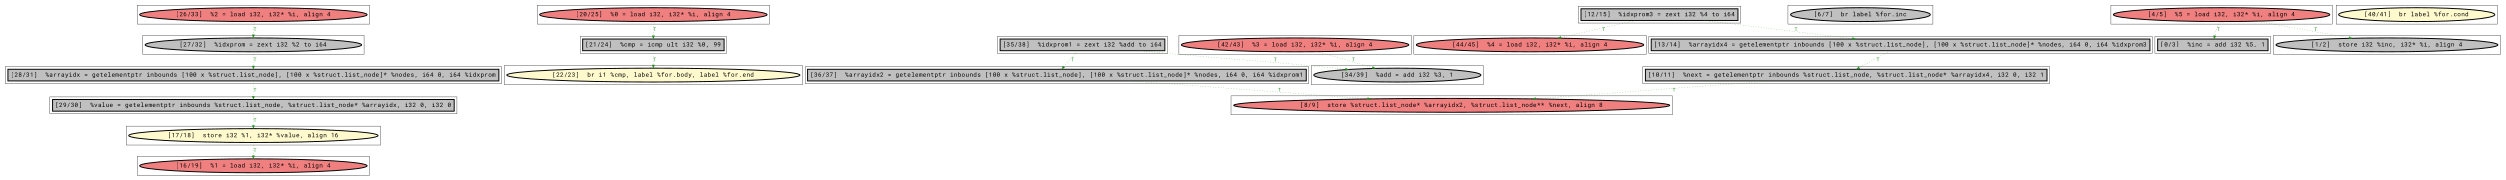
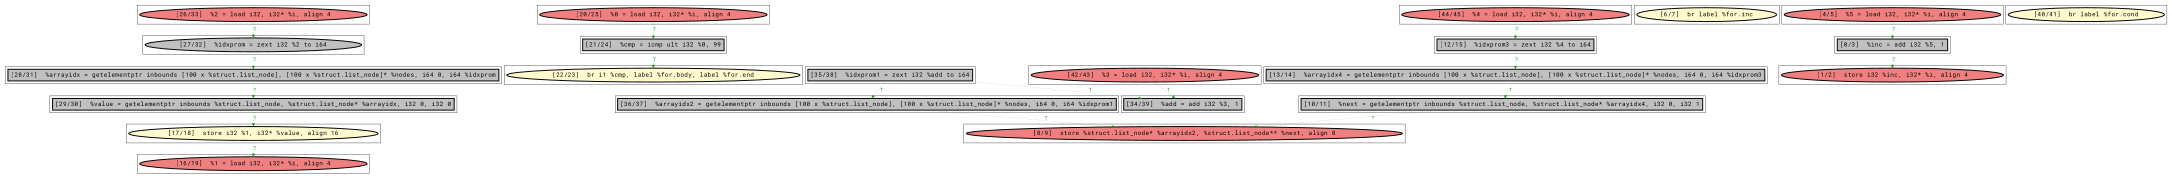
(1860, 15) -> (1707, 15)
(1598, 29) -> (1515, 29)
(2303, 29) -> (1892, 58)
(2387, 45) -> (1892, 75)
(1397, 75) -> (1183, 104)
